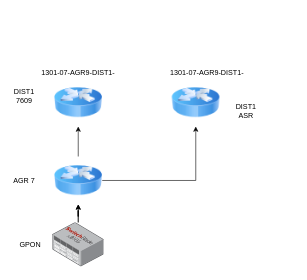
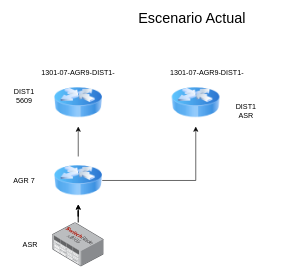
none -> (192, 18)
(24, 96) -> (24, 96)
(30, 245) -> (30, 245)
